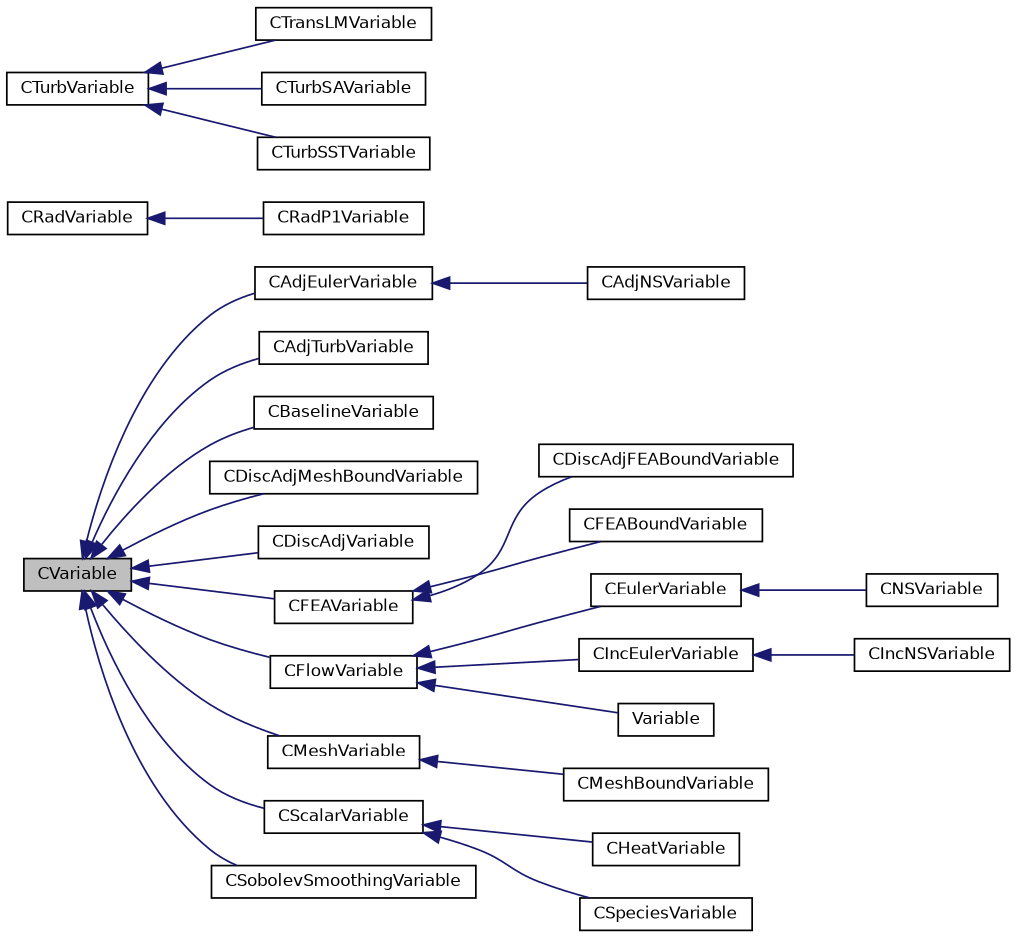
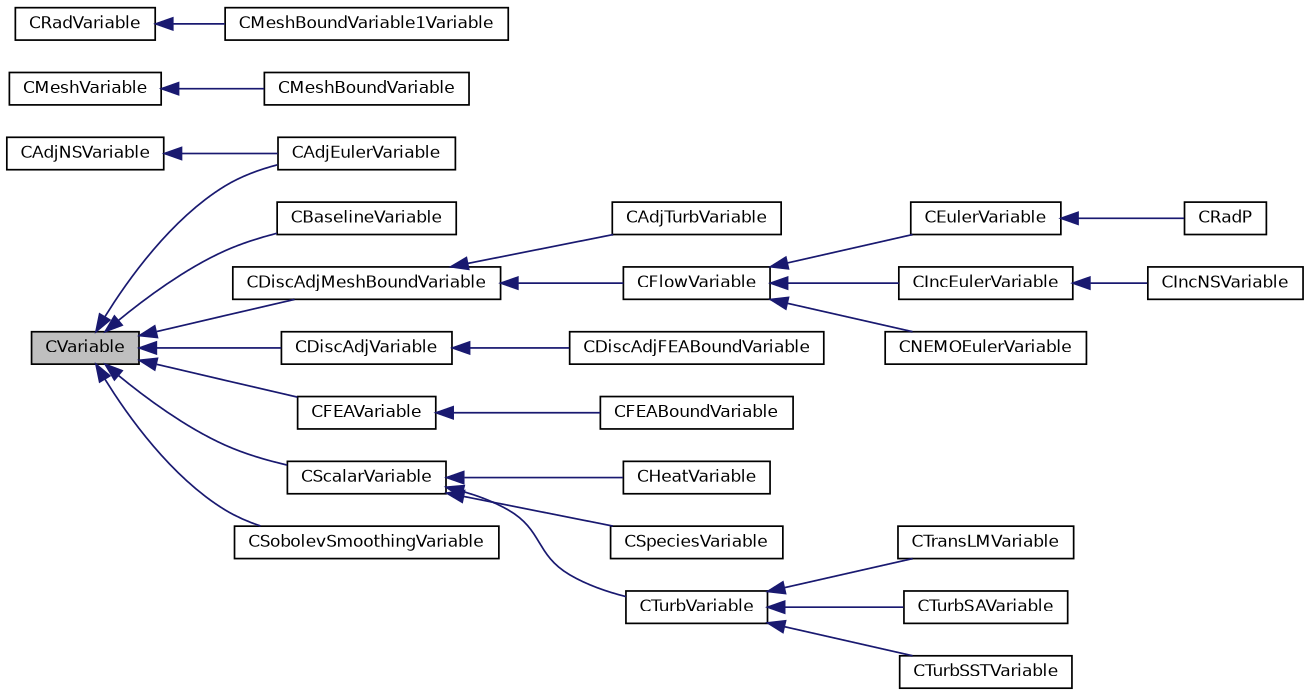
(344, 218) -> (367, 24)
(518, 283) -> (230, 154)
(157, 432) -> (540, 249)
(505, 541) -> (519, 348)
none -> (542, 547)
(932, 590) -> (1225, 218)
(194, 634) -> (571, 283)
(181, 684) -> none
(666, 720) -> (986, 348)
